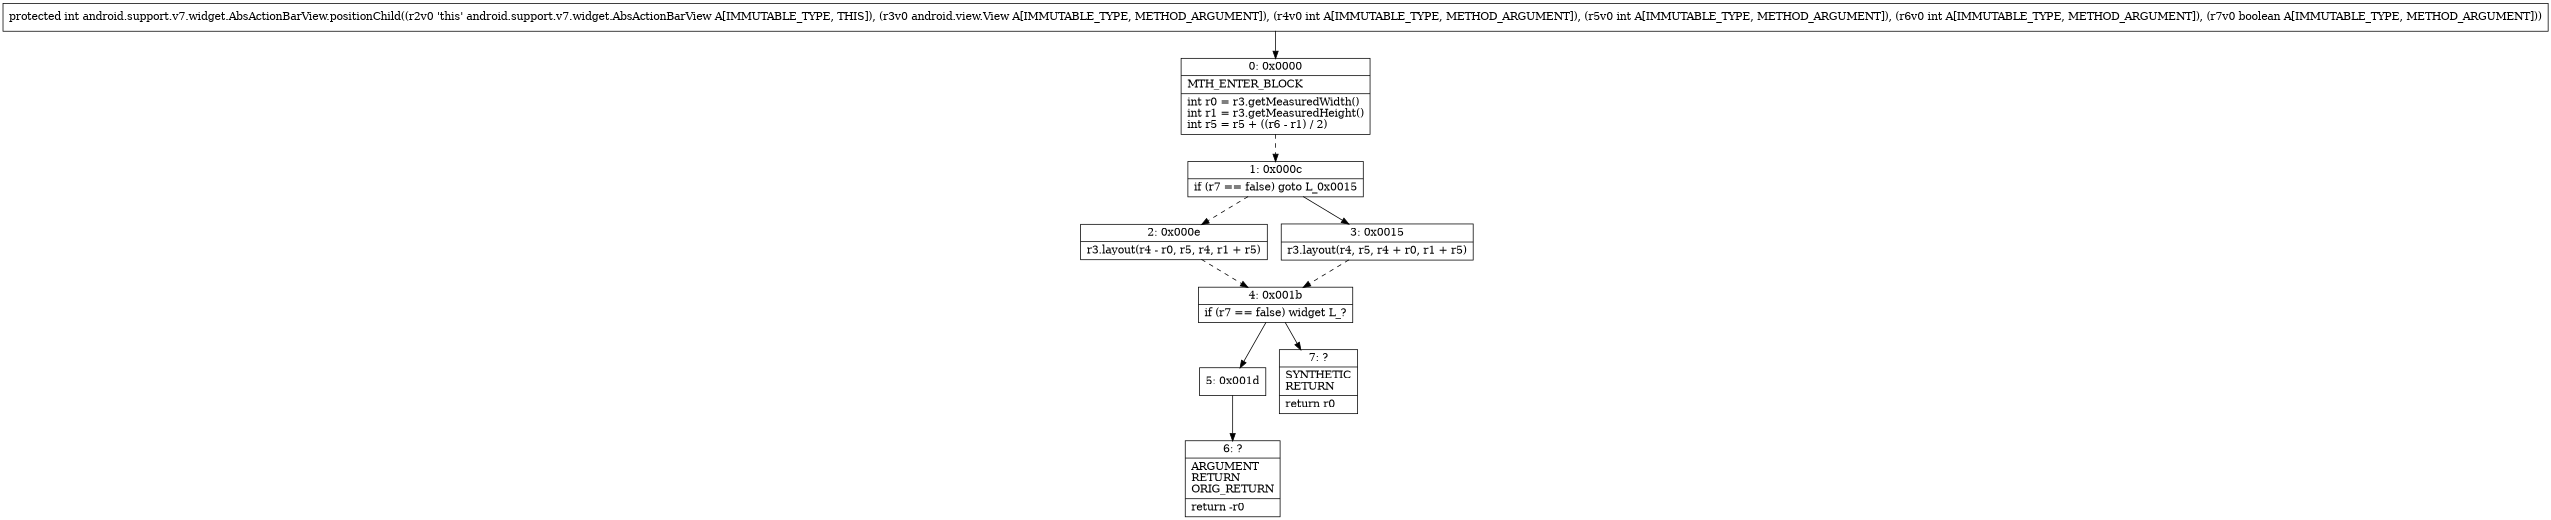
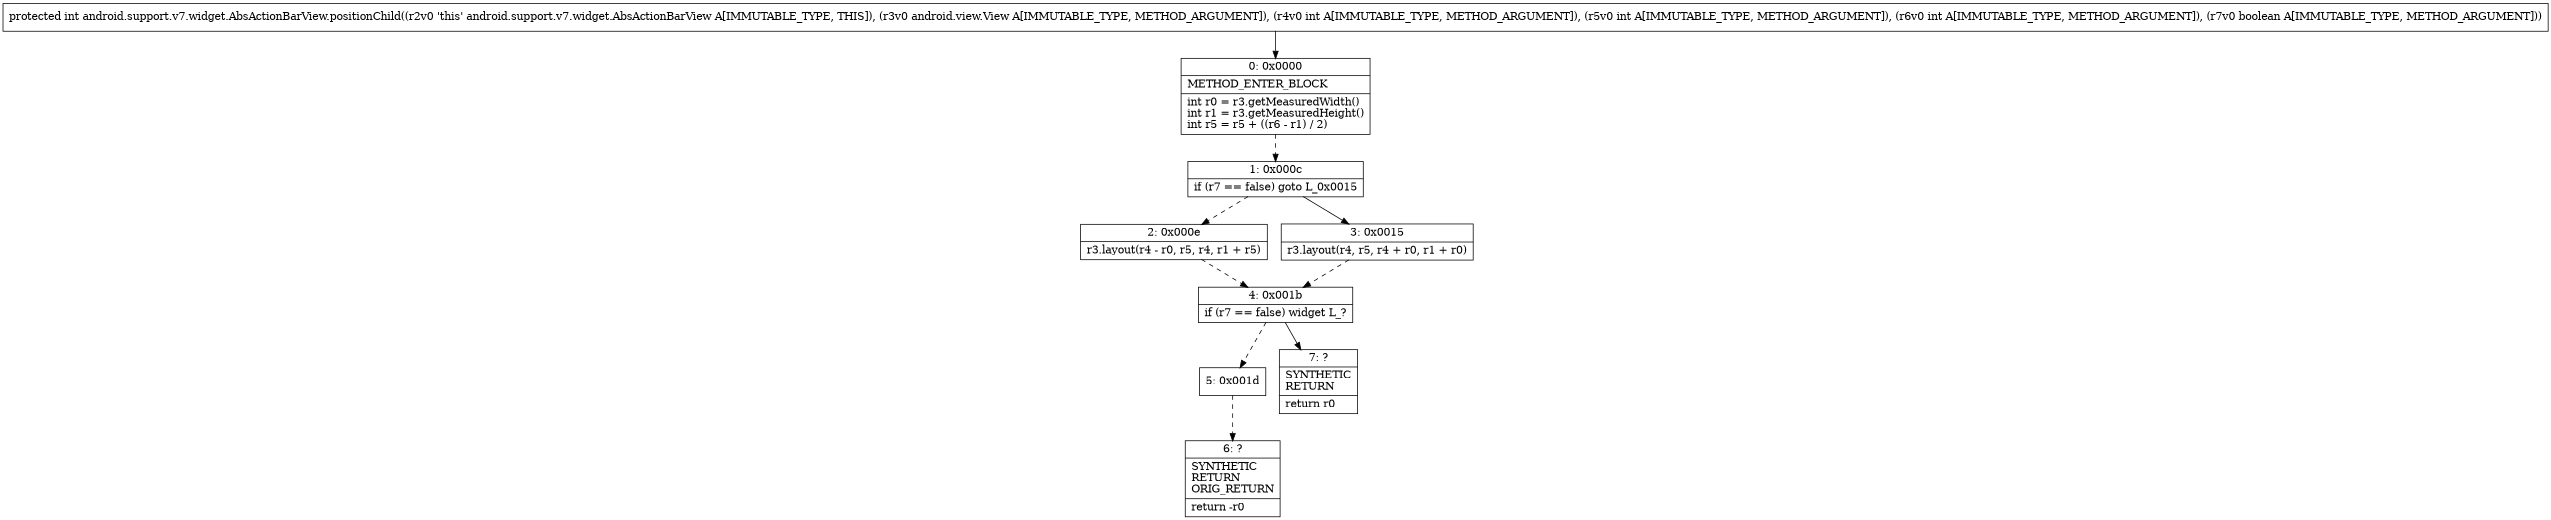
(1245, 84) -> (1258, 84)
(1377, 251) -> (1377, 251)
(1255, 342) -> (1255, 342)
(1233, 414) -> (1233, 414)
(1225, 467) -> (1224, 467)
